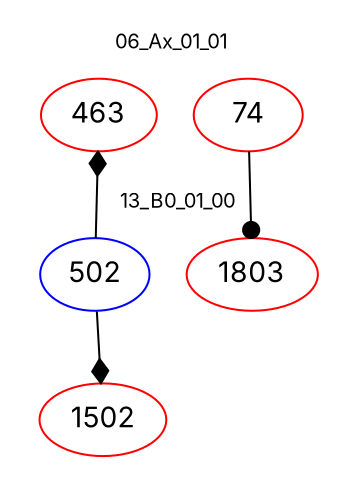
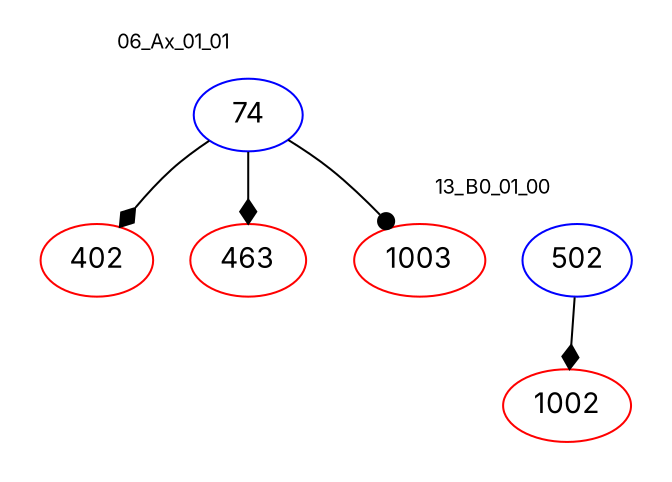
(248, 115) -> (248, 115)
(97, 207) -> (248, 176)
none -> (97, 260)
(252, 274) -> (420, 260)
(103, 420) -> (567, 406)
